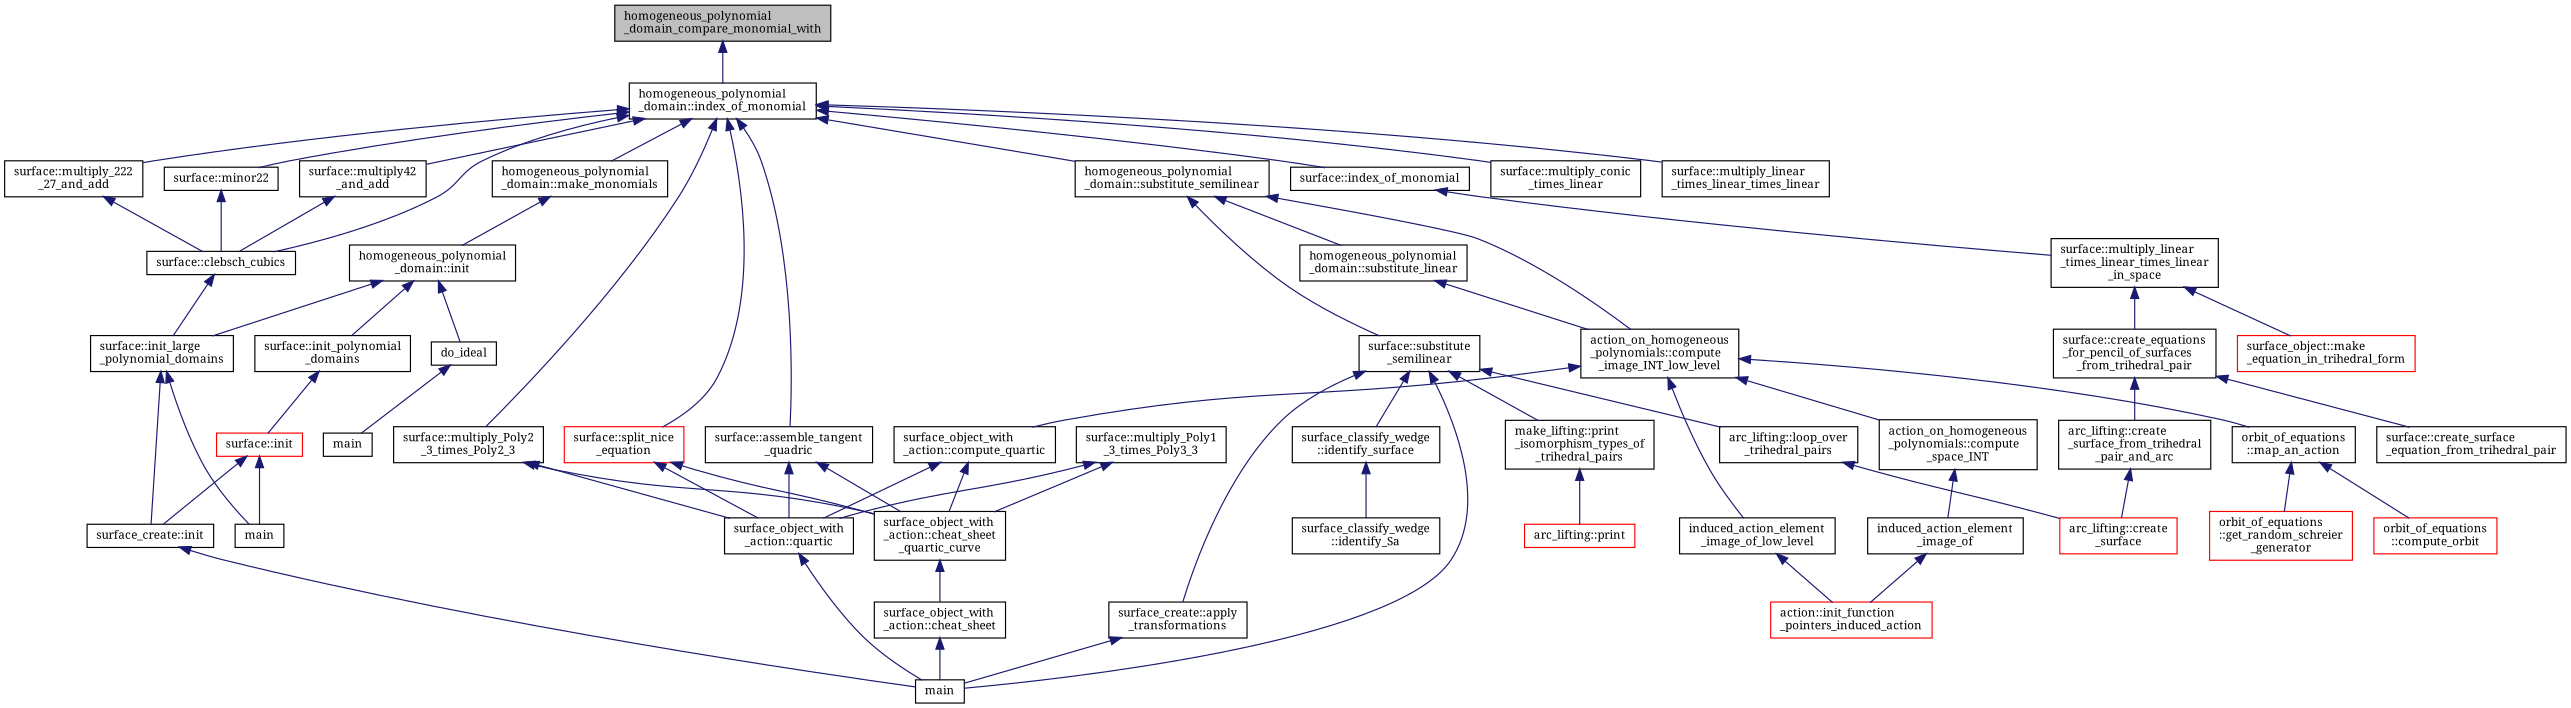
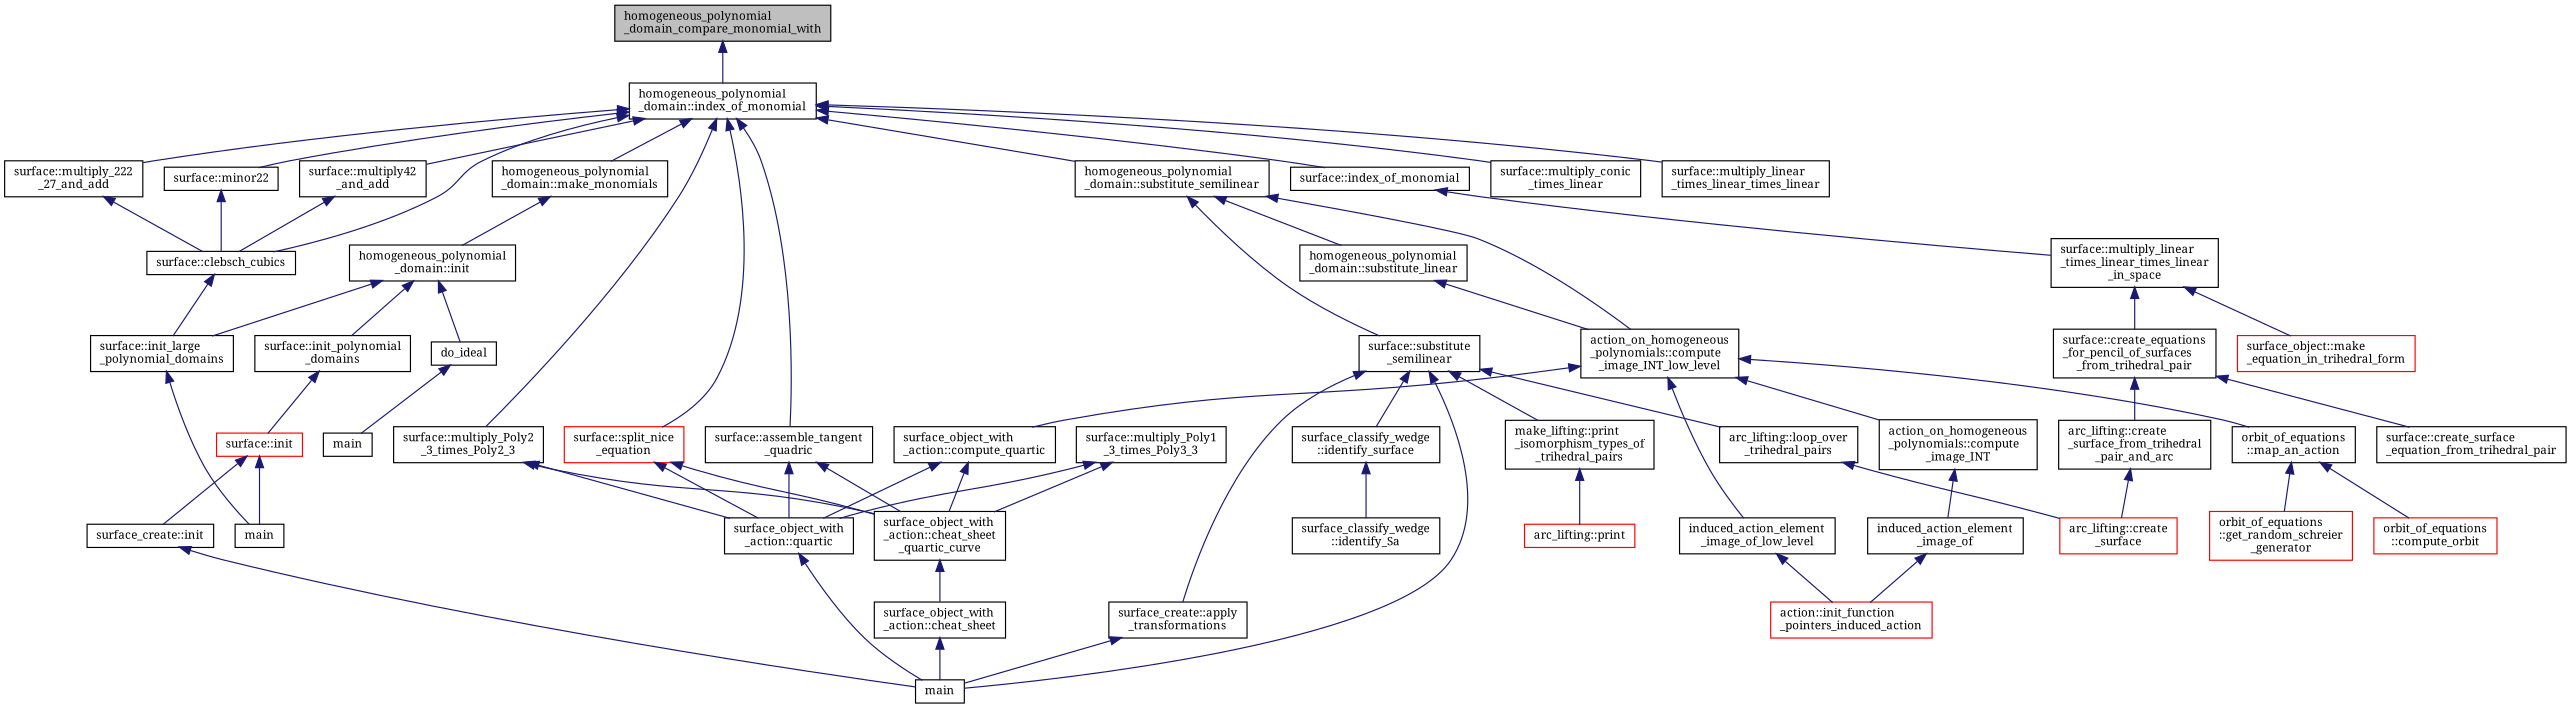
(1958, 445) -> (1958, 445)
(156, 454) -> none
